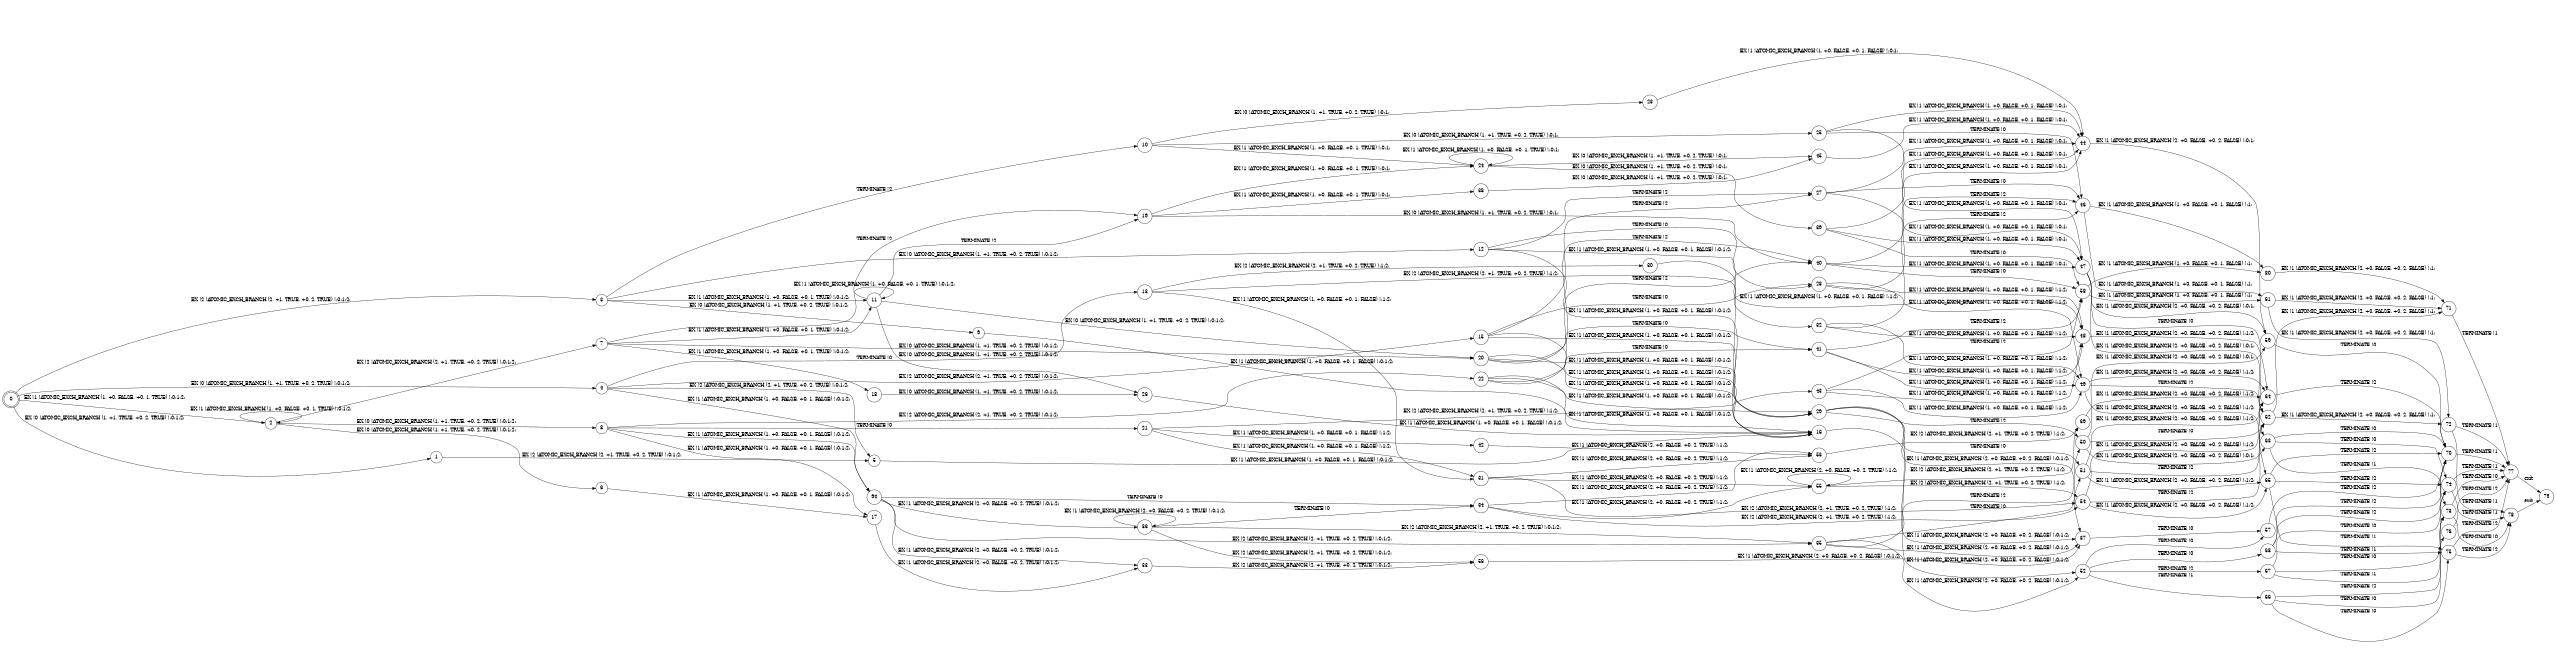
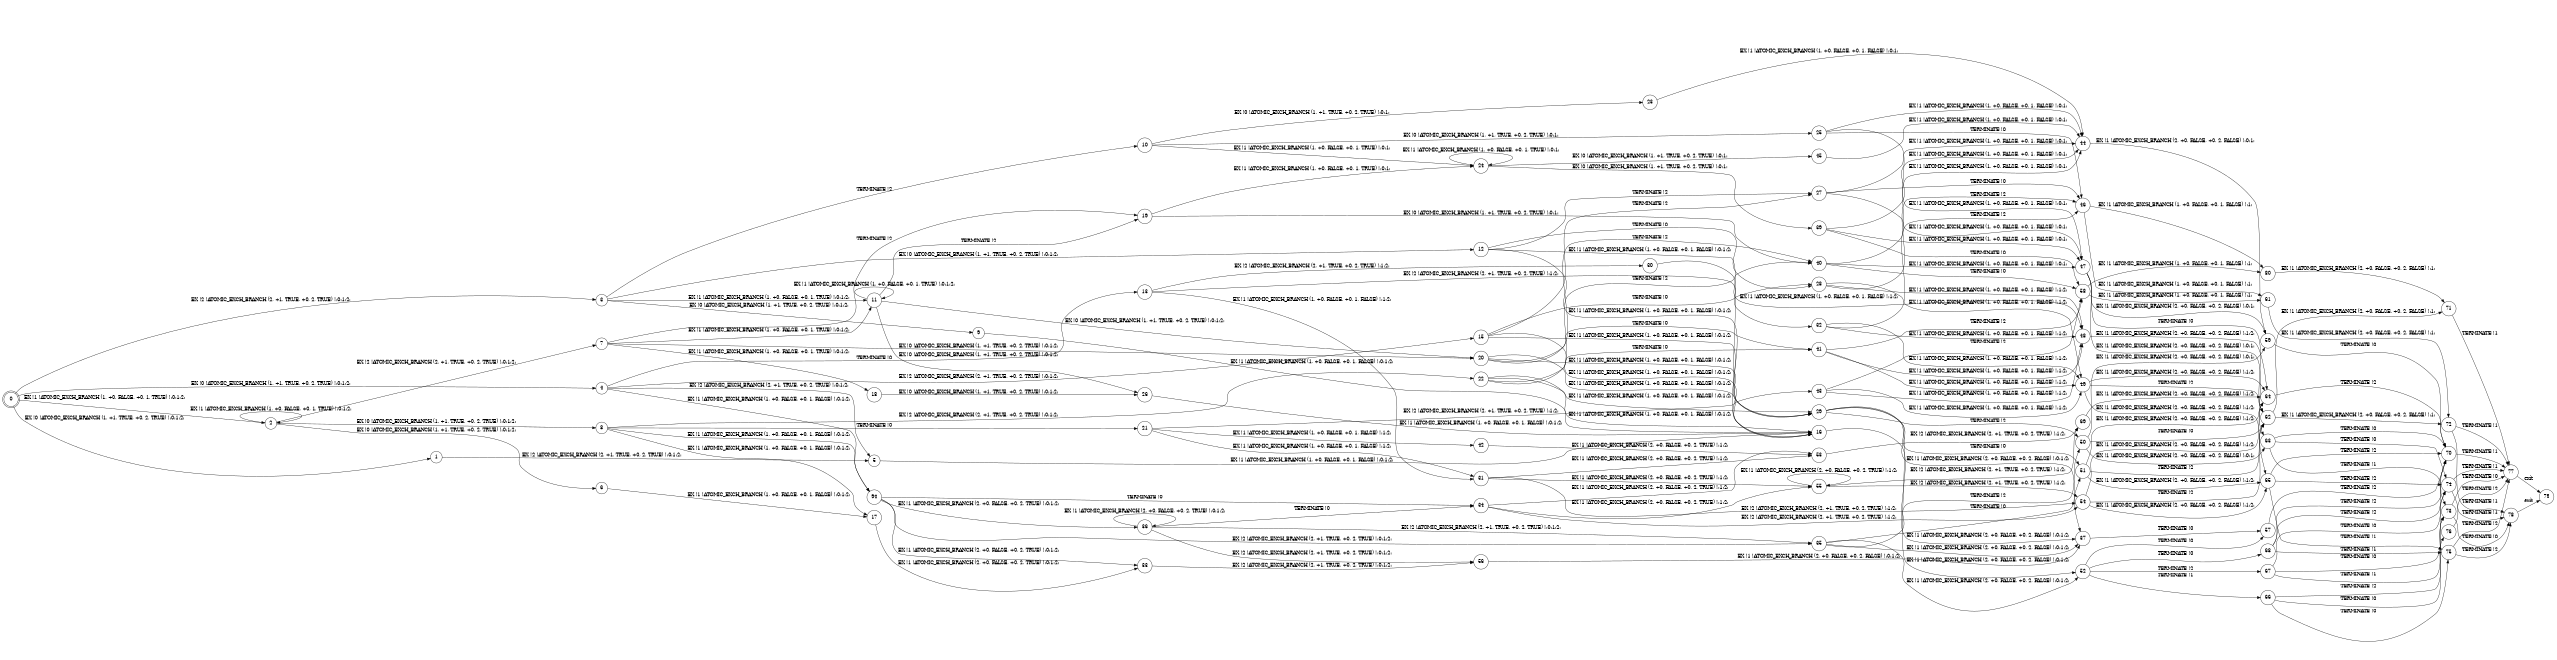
(1481, 191) -> none
(2357, 304) -> none
